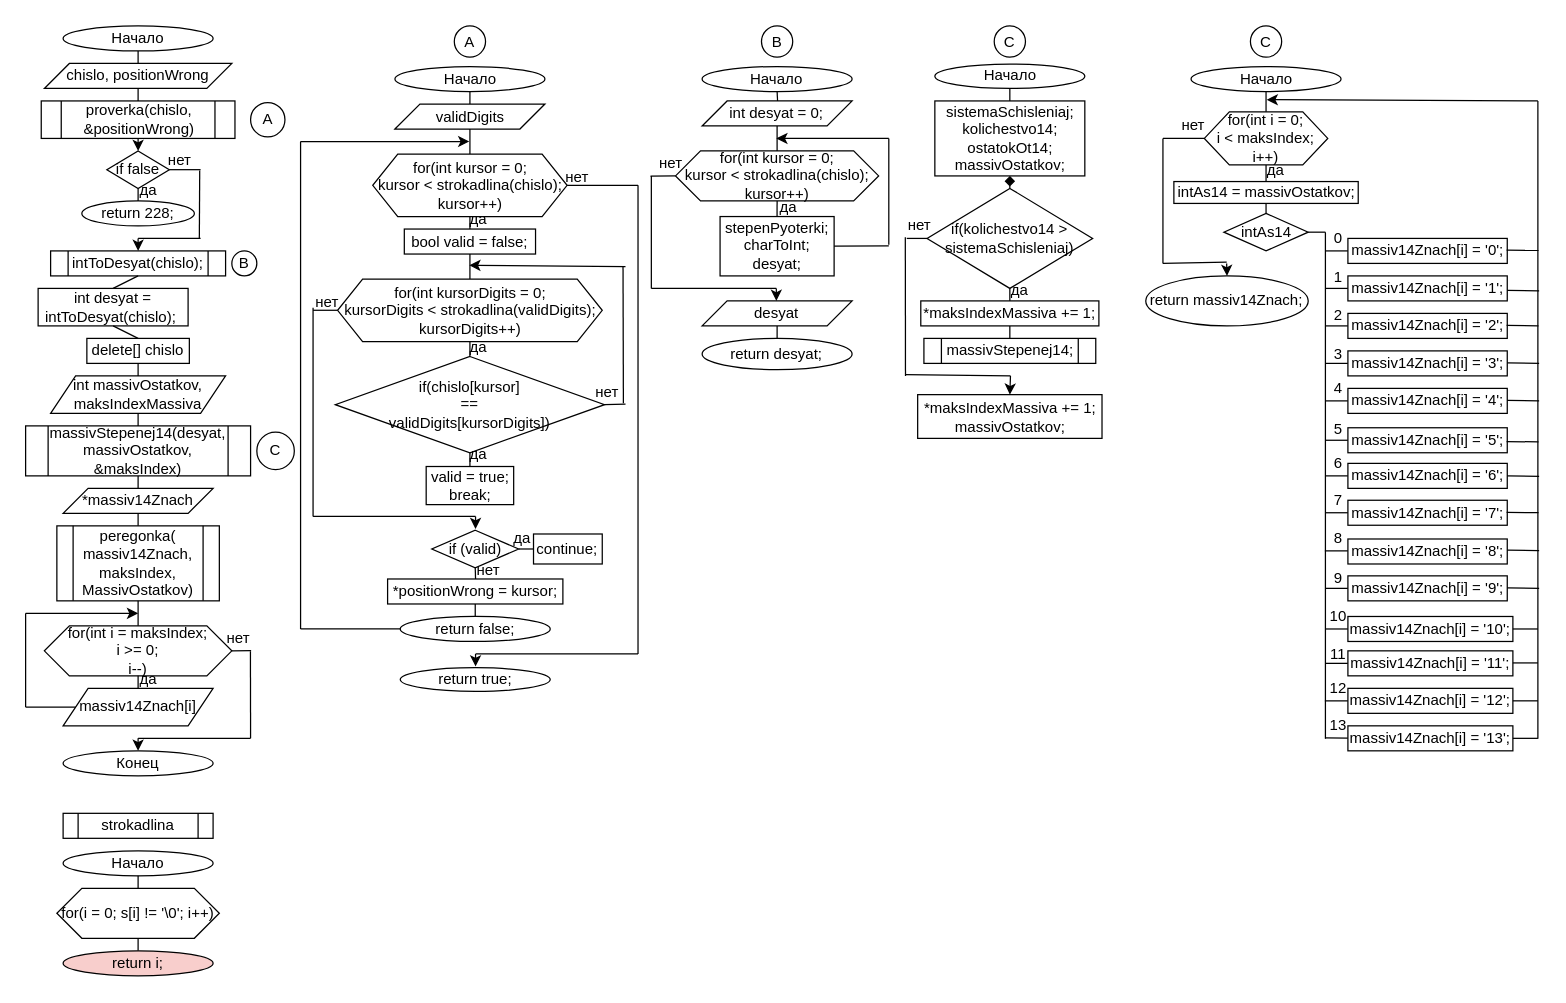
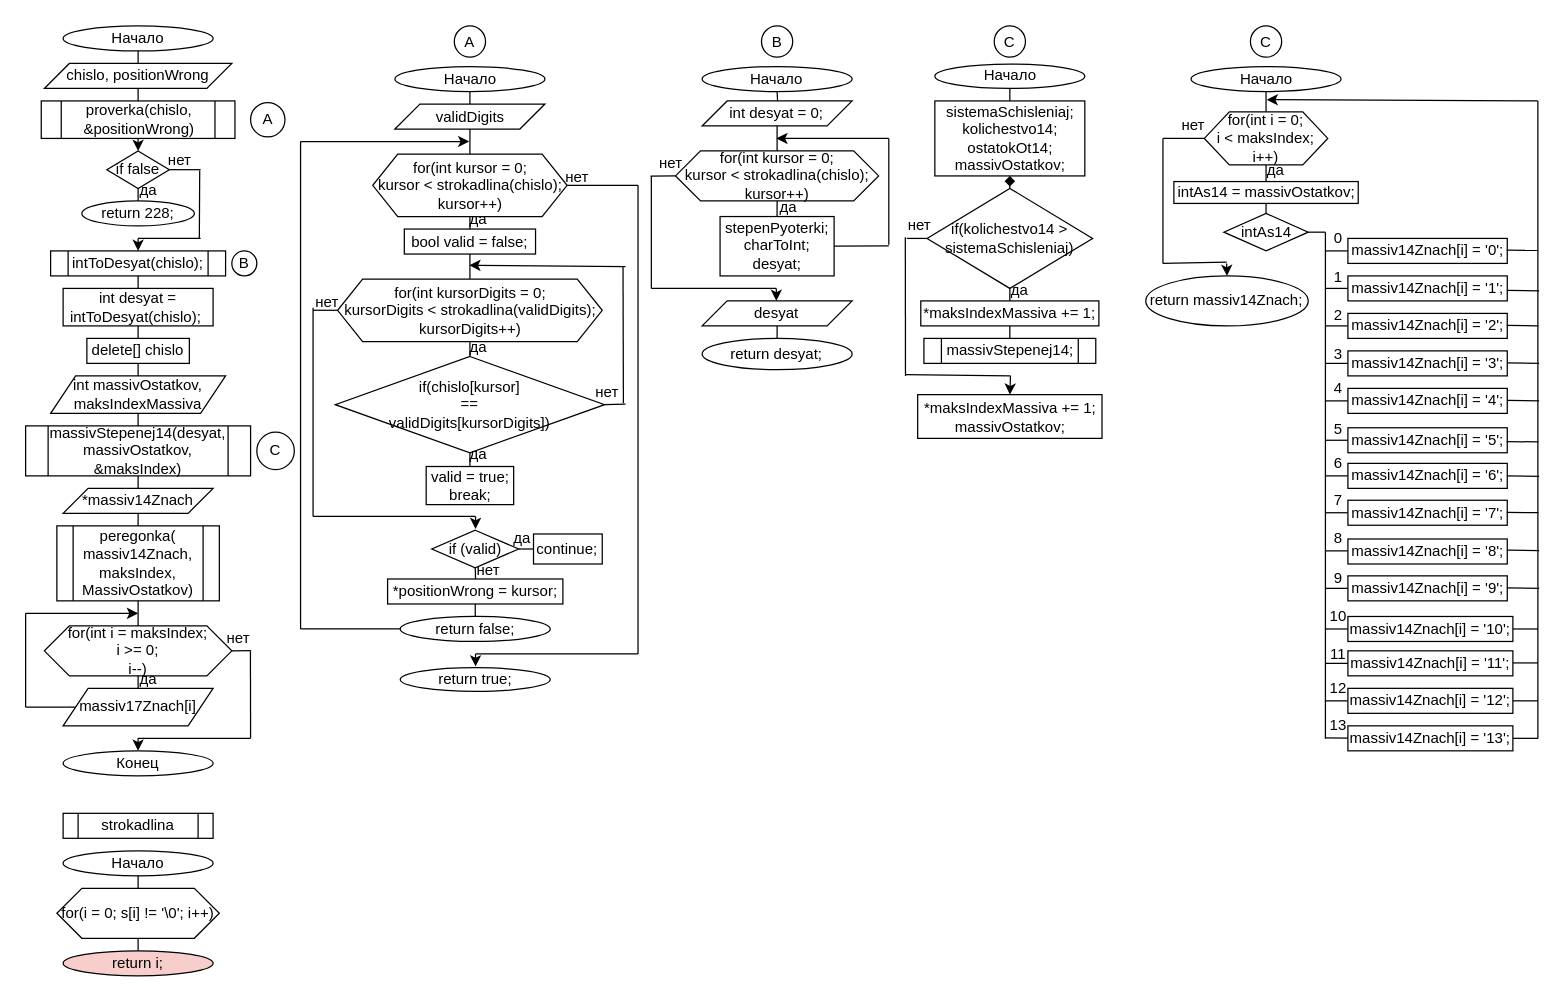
(113, 307) -> (138, 307)
(138, 707) -> (138, 707)
